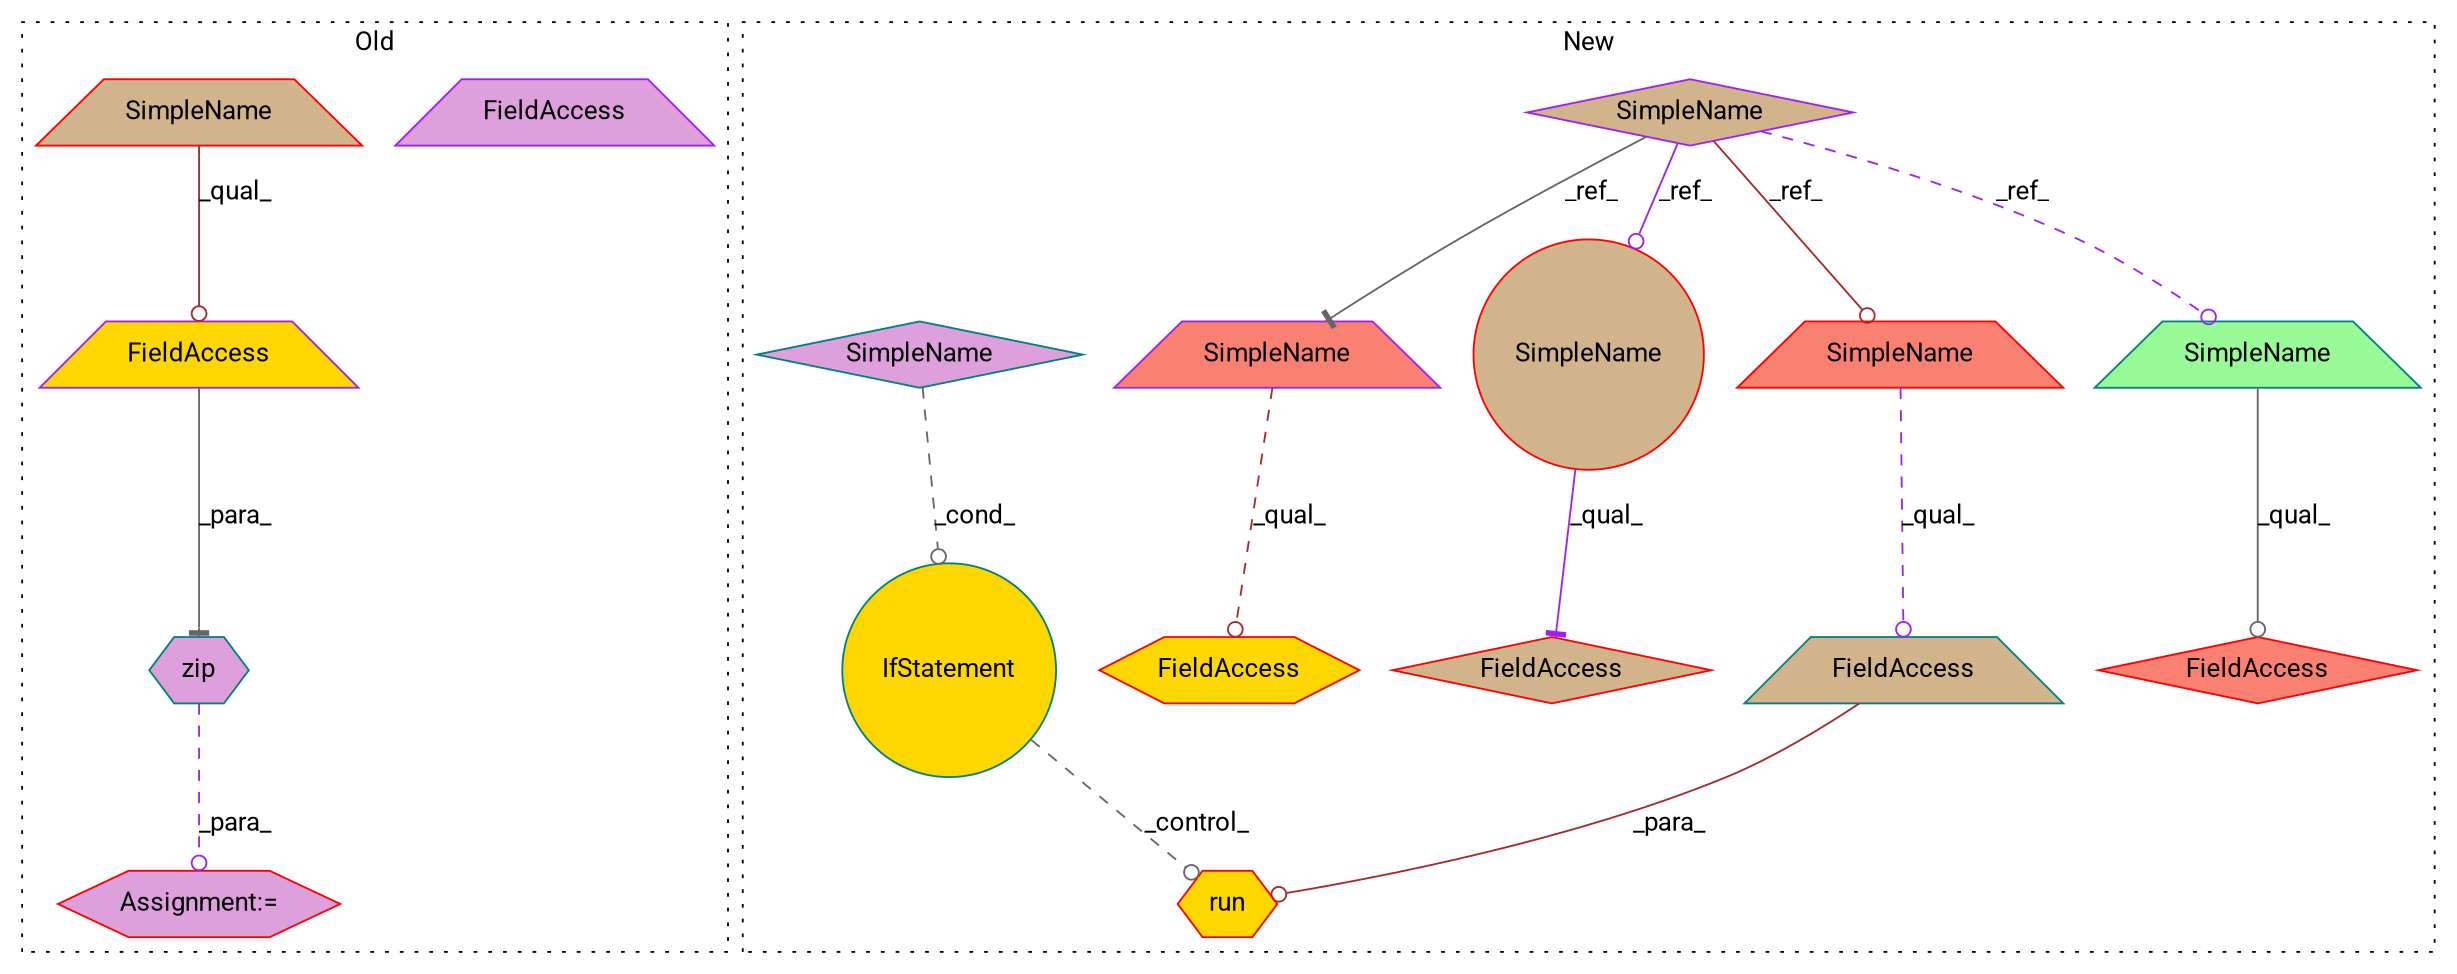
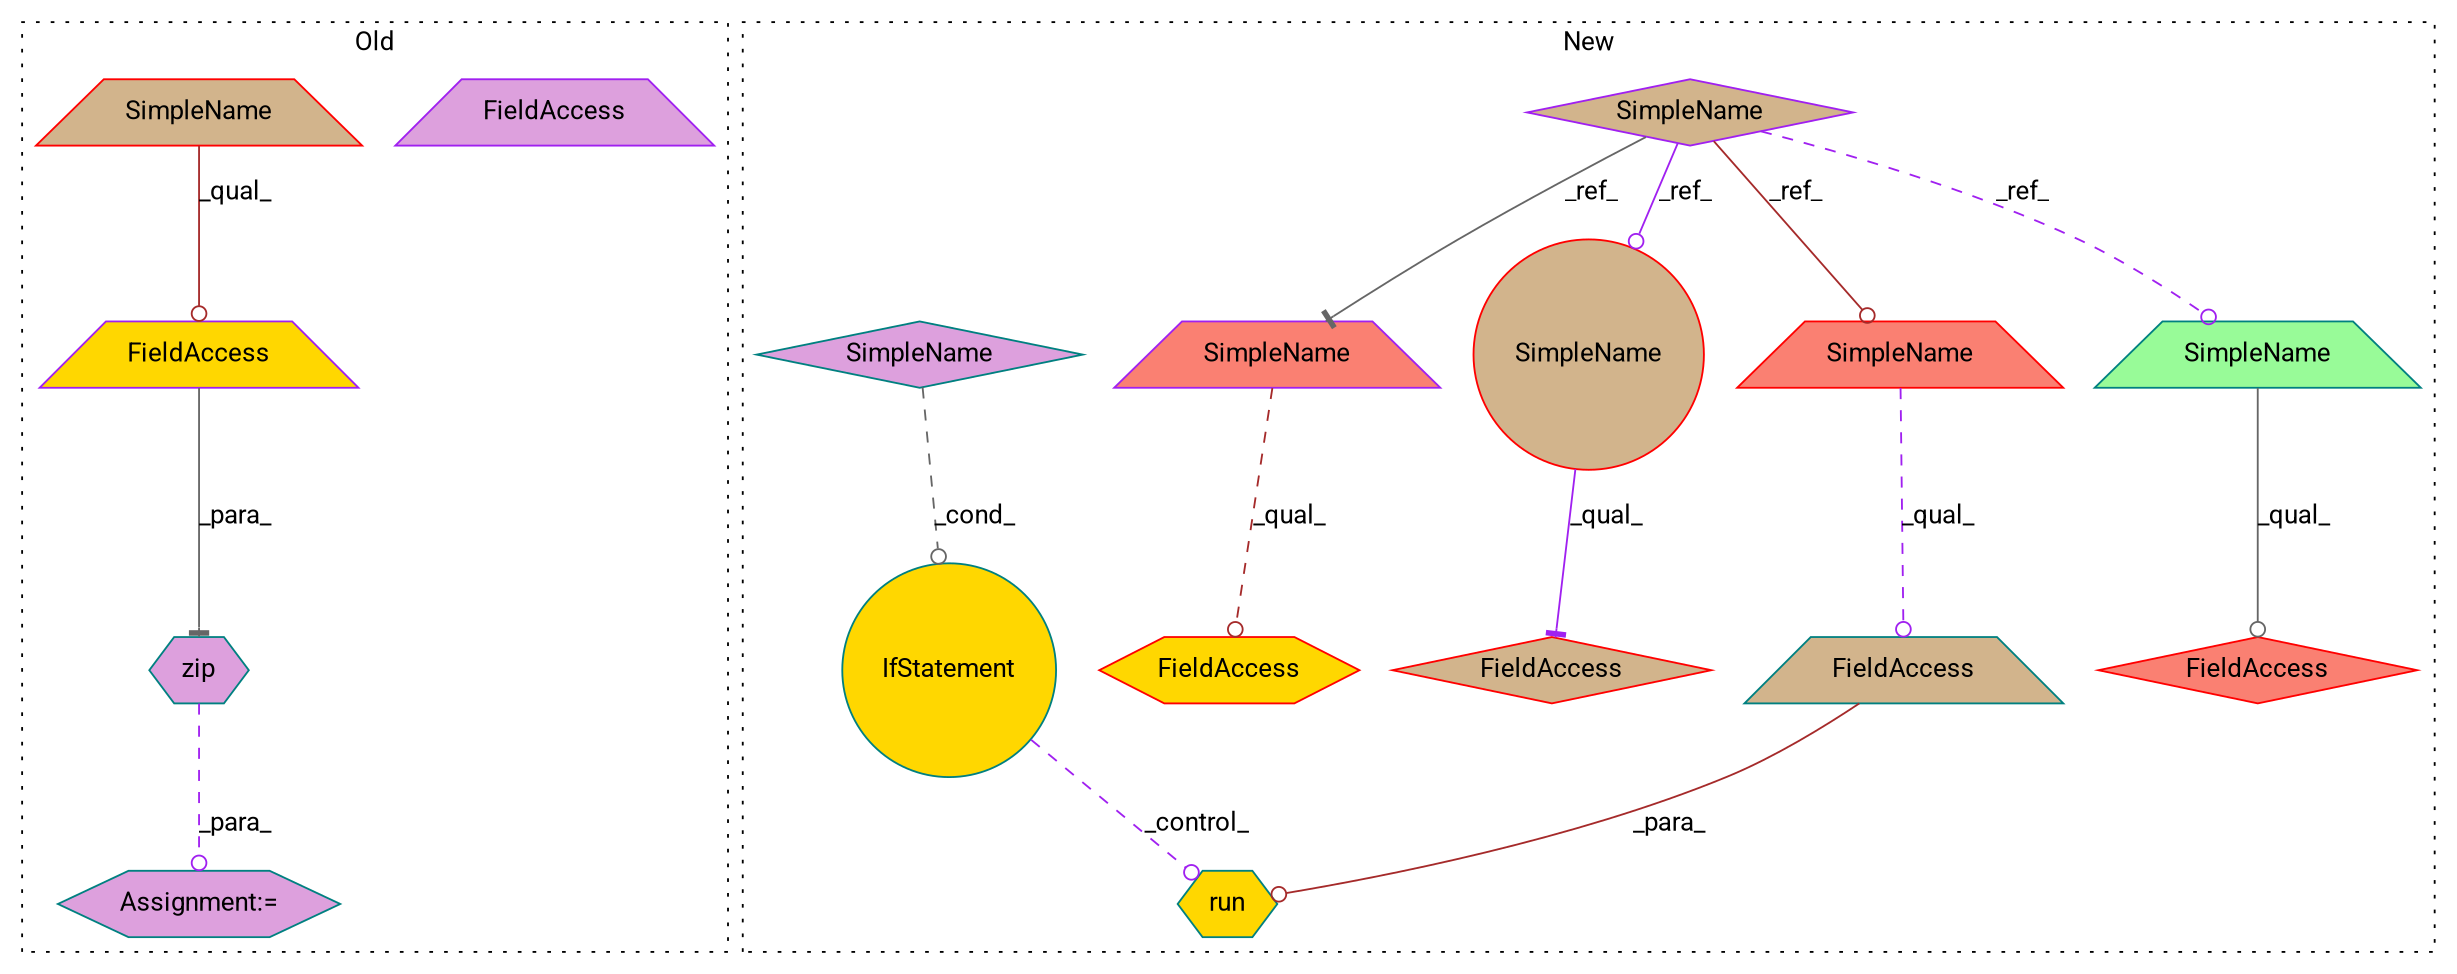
(1108, 804) -> (1108, 804)
(199, 904) -> (199, 904)
(1227, 904) -> (1227, 904)
